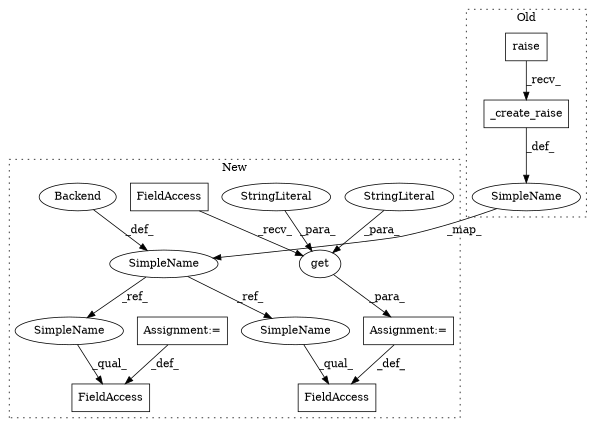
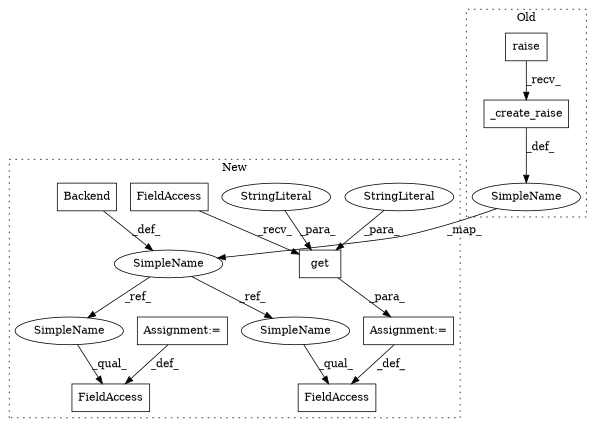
(78, 197) -> (87, 197)
(320, 264) -> (320, 264)
